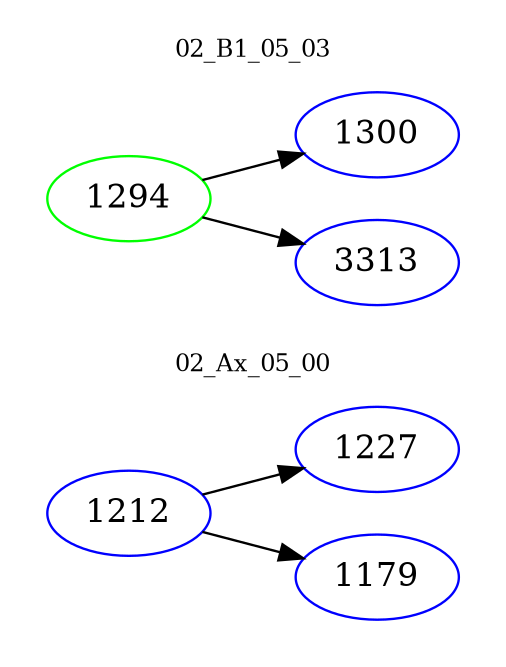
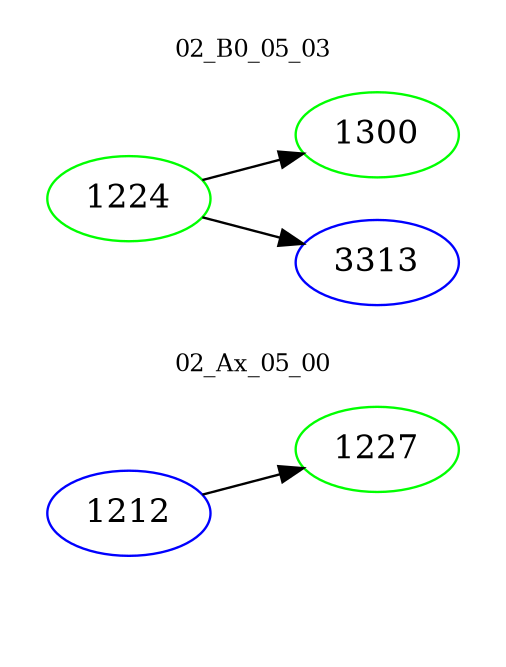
(253, 51) -> (253, 51)
(377, 135) -> (377, 135)
(129, 199) -> (129, 199)
(377, 449) -> (377, 449)
(377, 577) -> none
